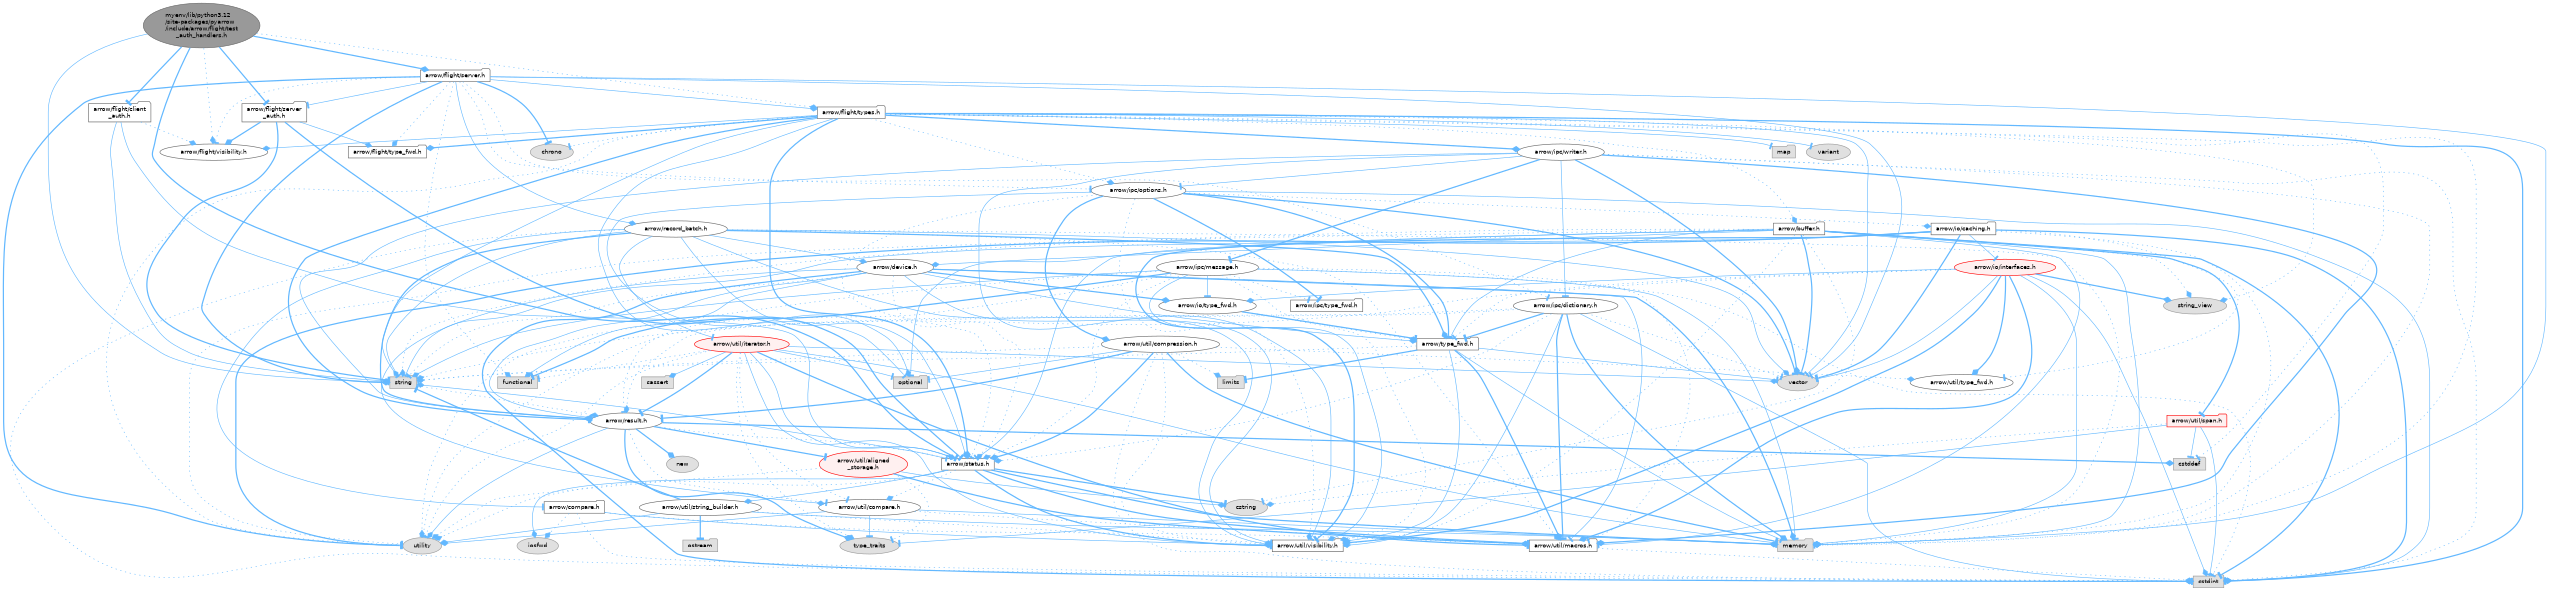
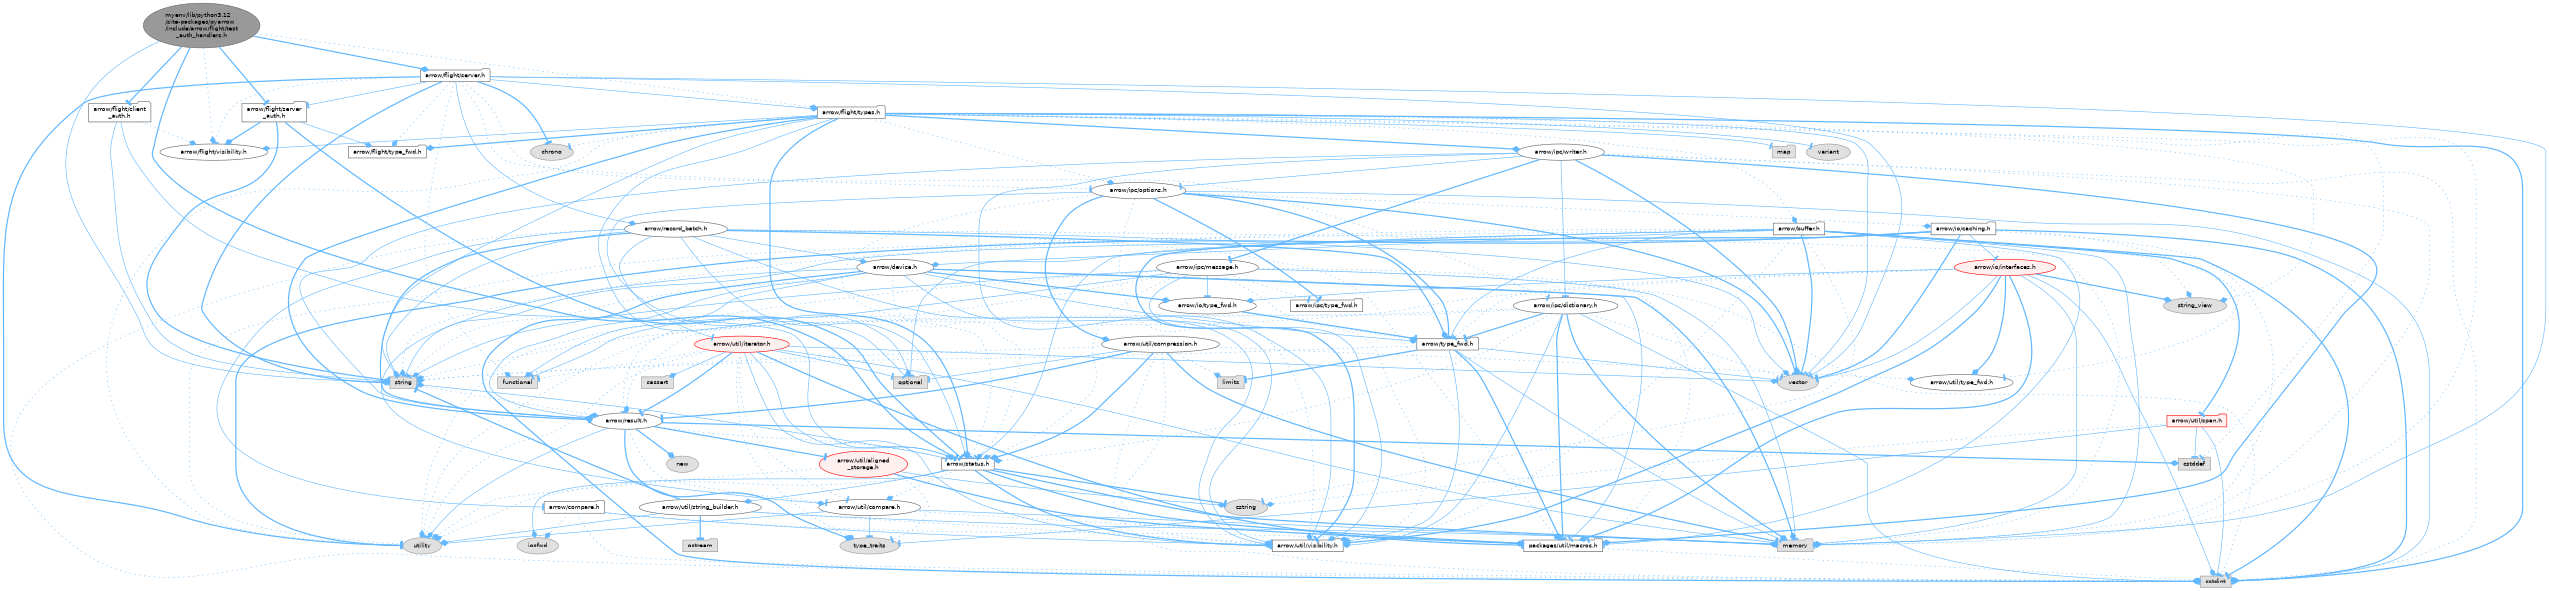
(865, 312) -> (865, 312)
(1563, 546) -> (1563, 546)
